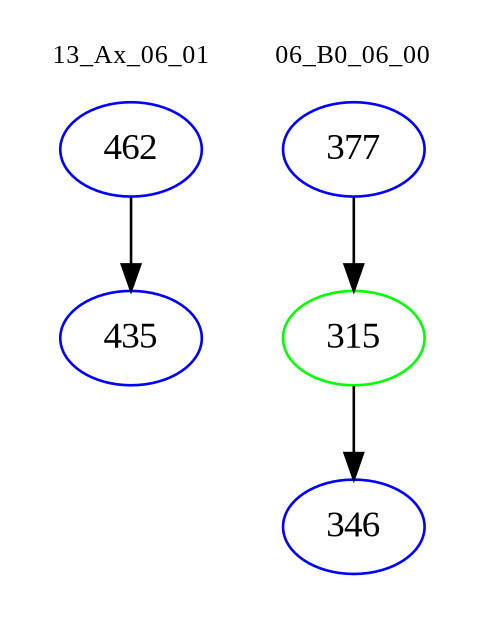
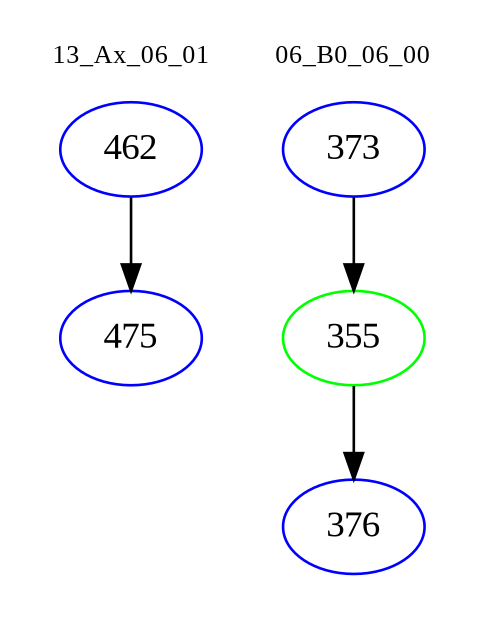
(354, 149) -> (354, 149)
(131, 338) -> (131, 338)
(354, 338) -> (354, 338)
(354, 527) -> (354, 527)
